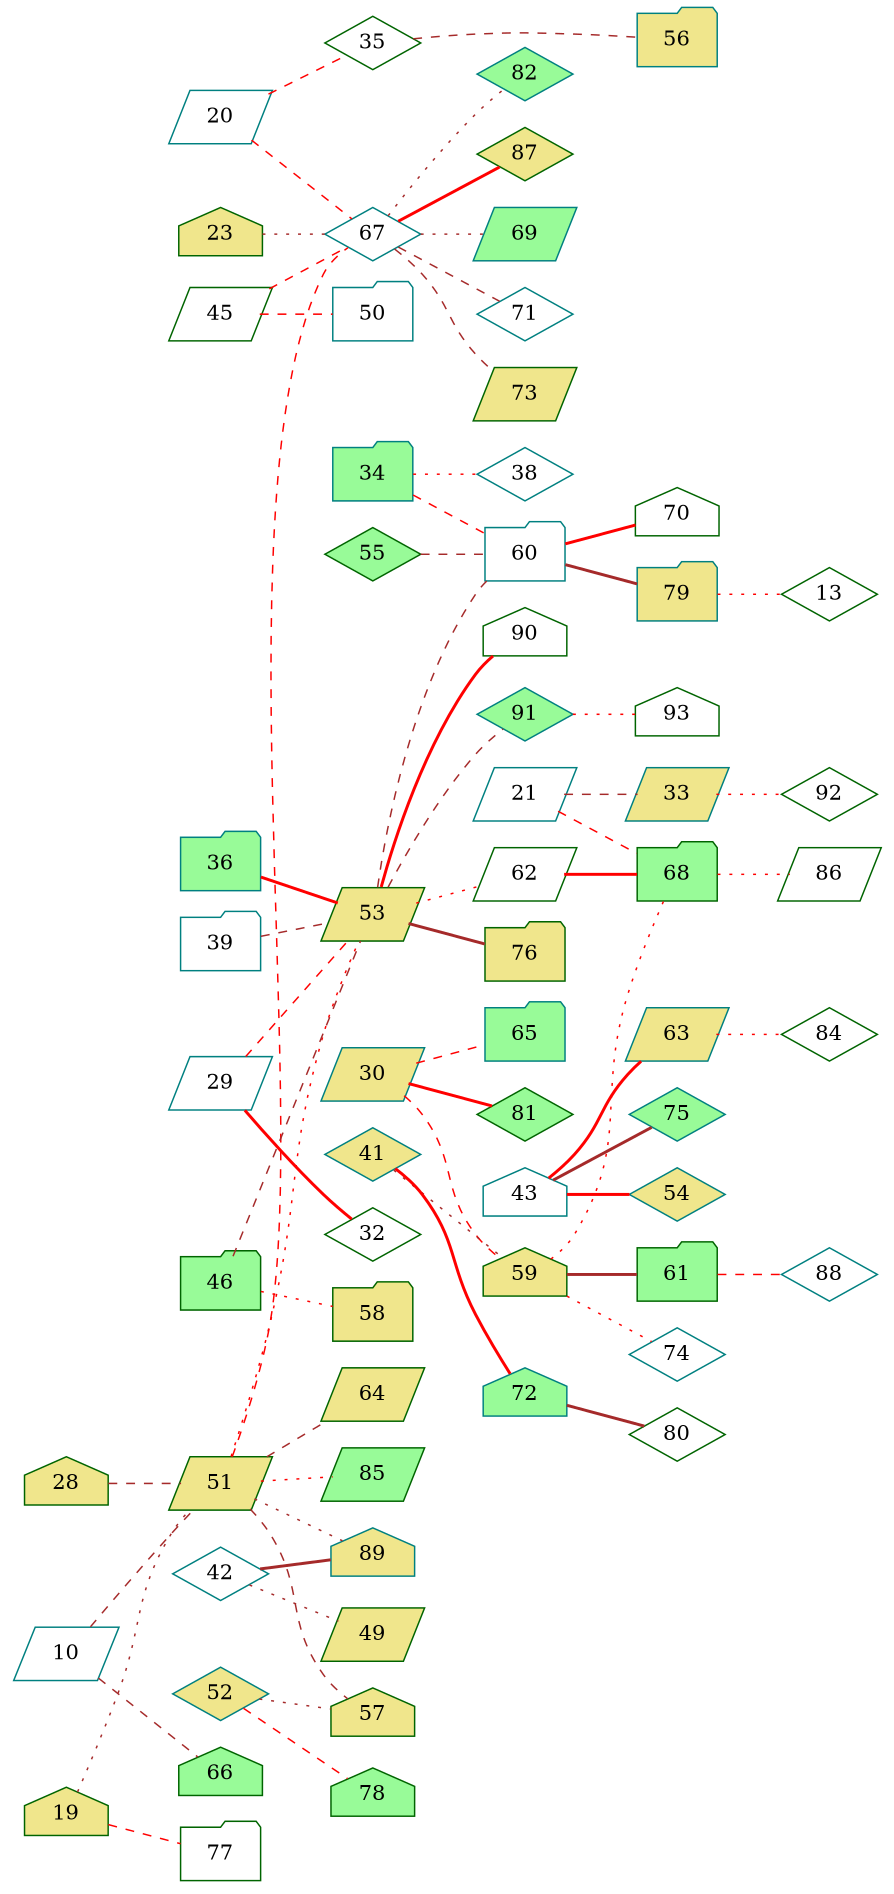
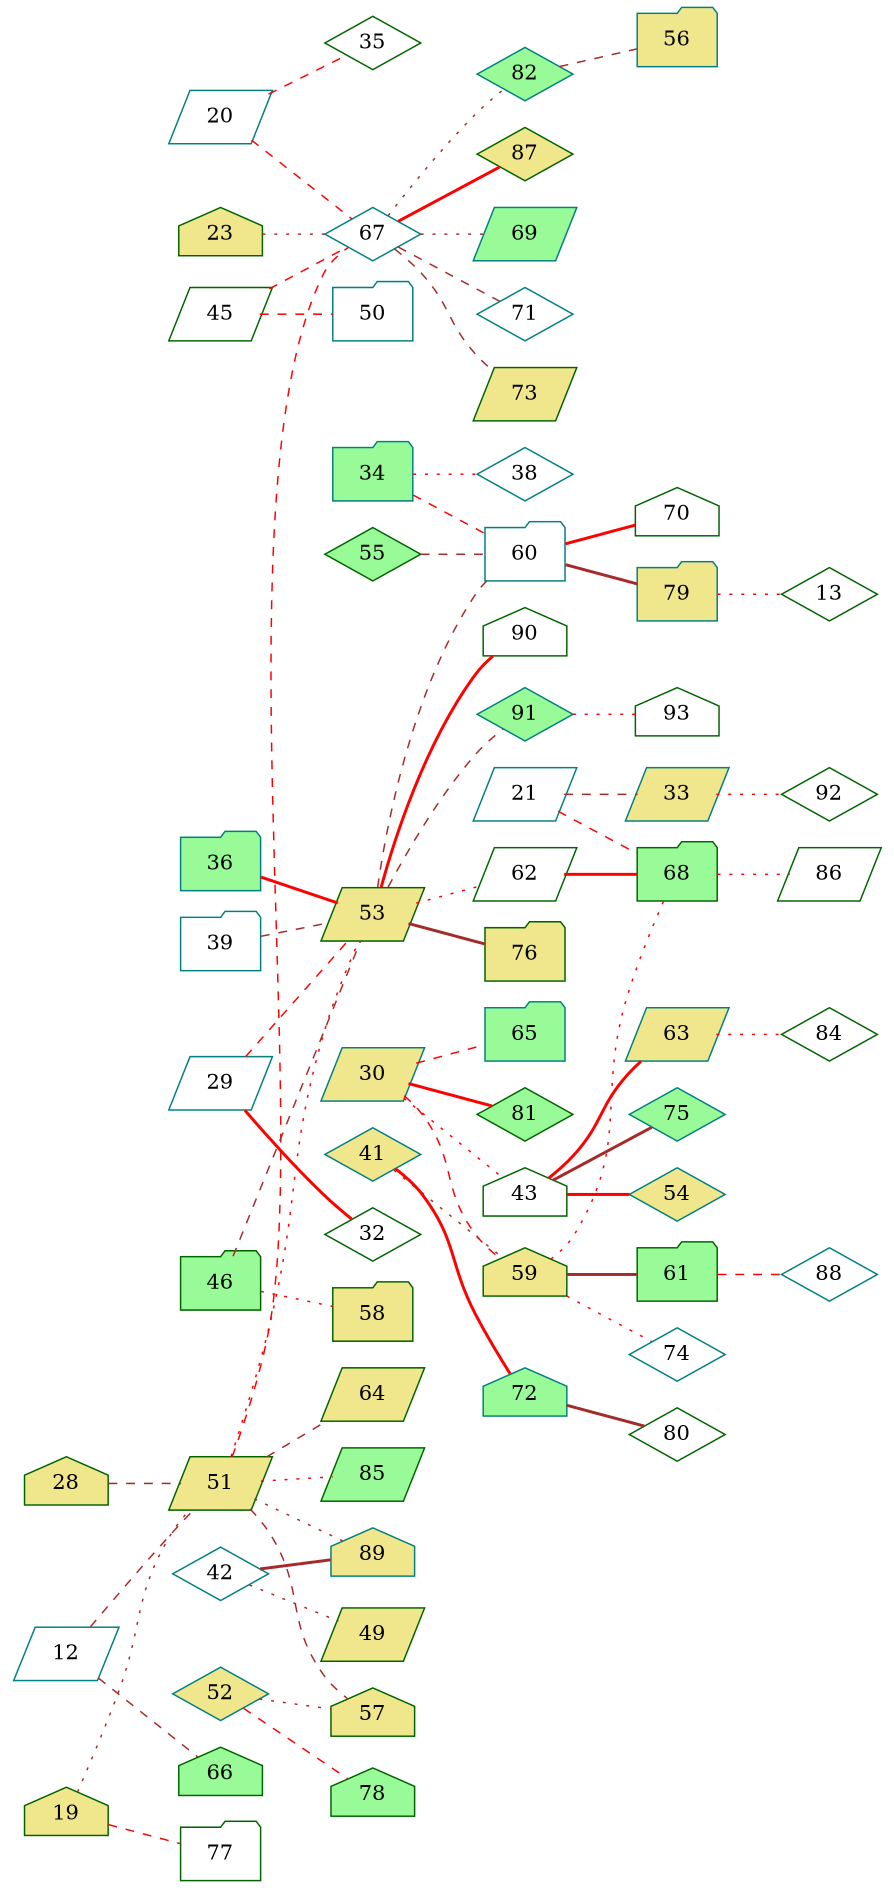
(525, 33) -> (598, 58)
none -> (453, 1138)
(525, 1194) -> (525, 1194)
(66, 1654) -> (66, 1654)
